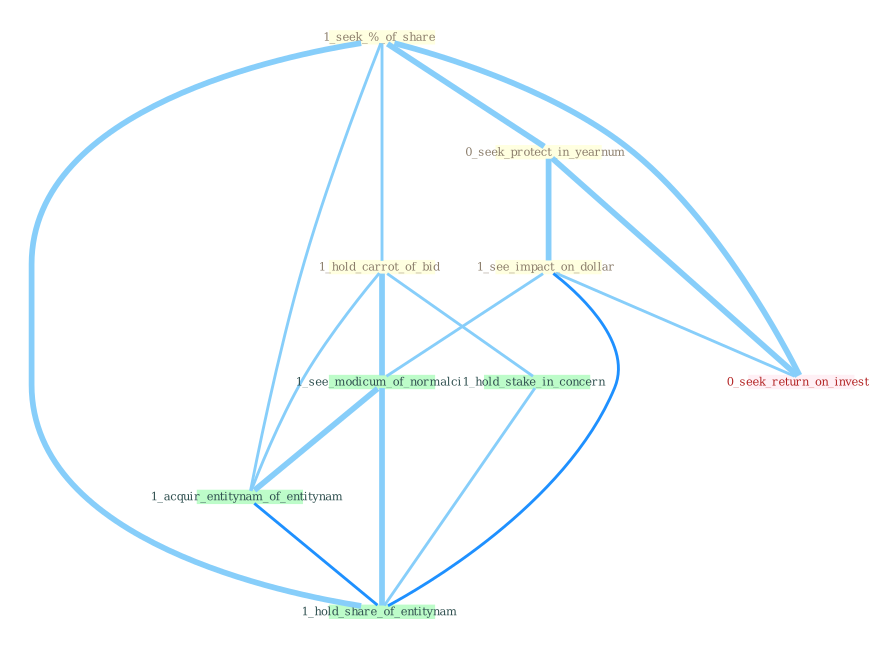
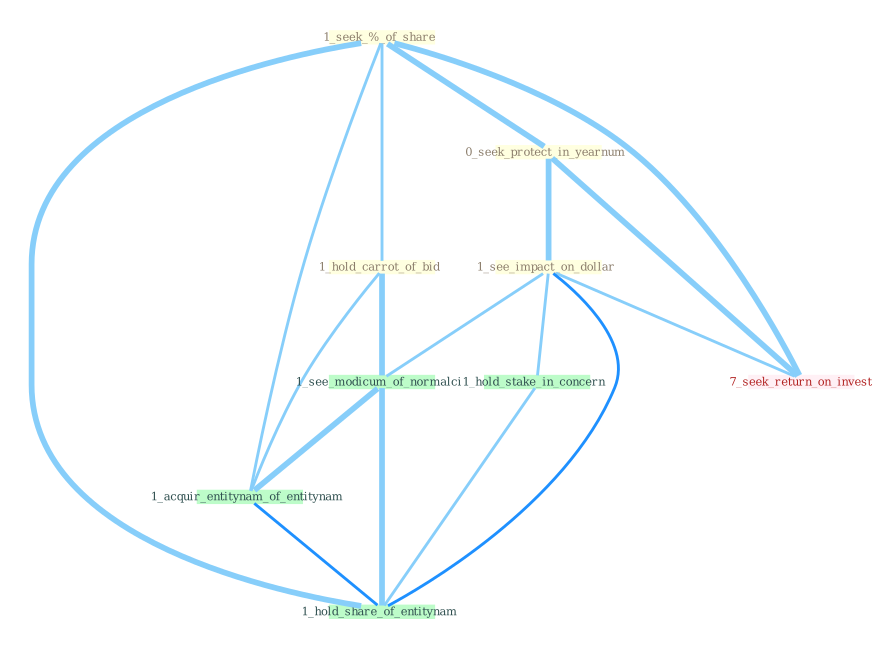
(445, 315) -> (543, 324)
(801, 382) -> (801, 382)
